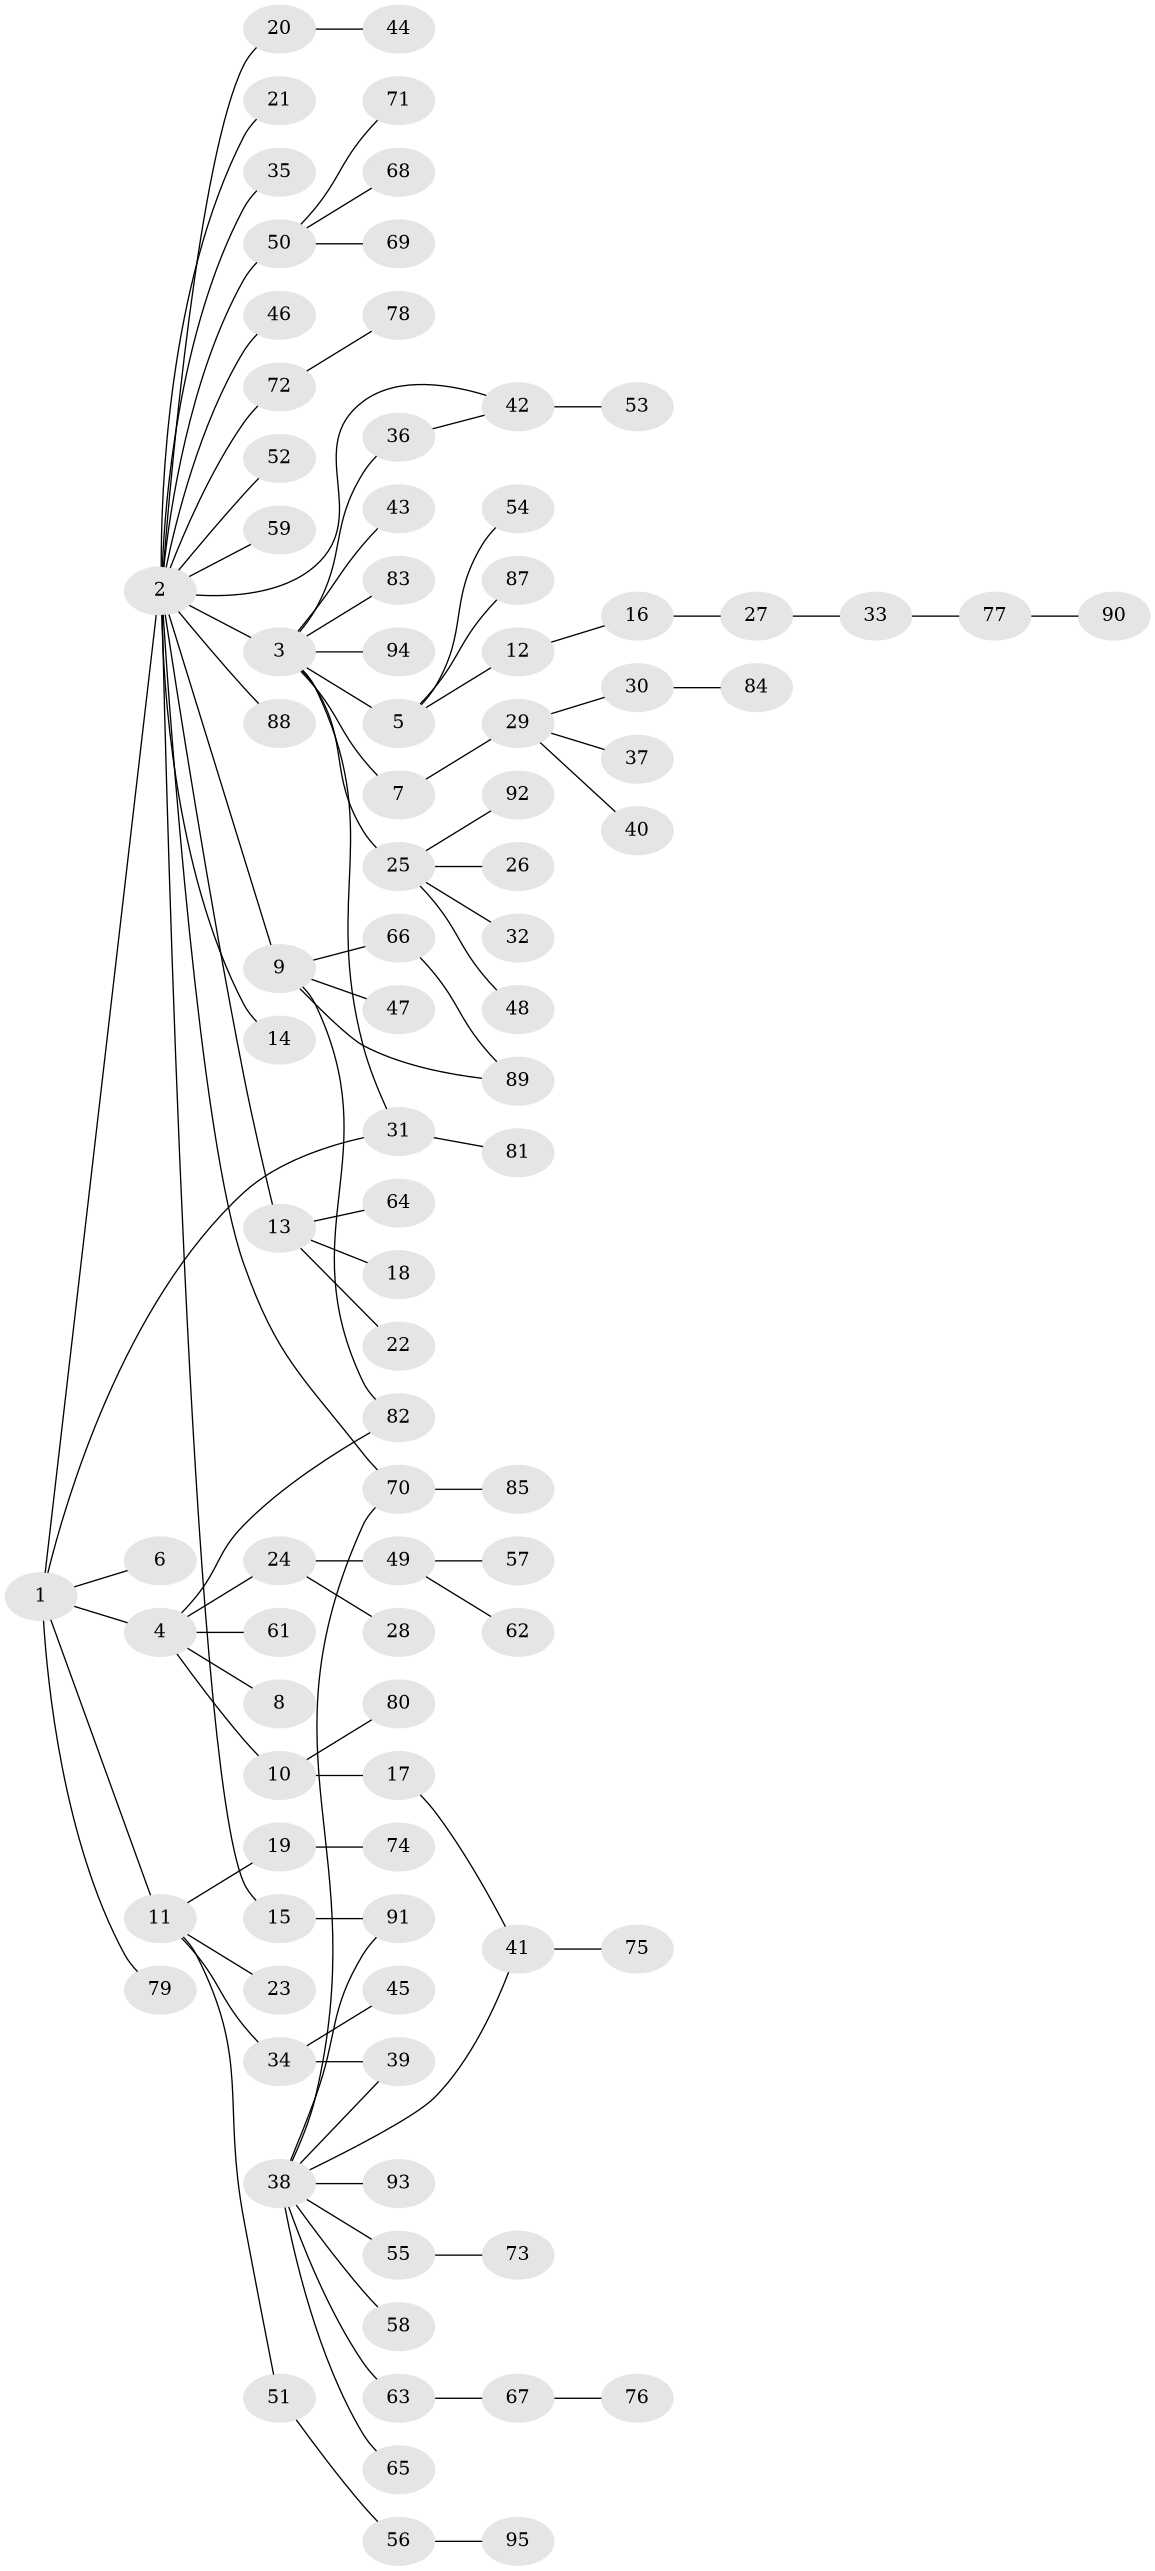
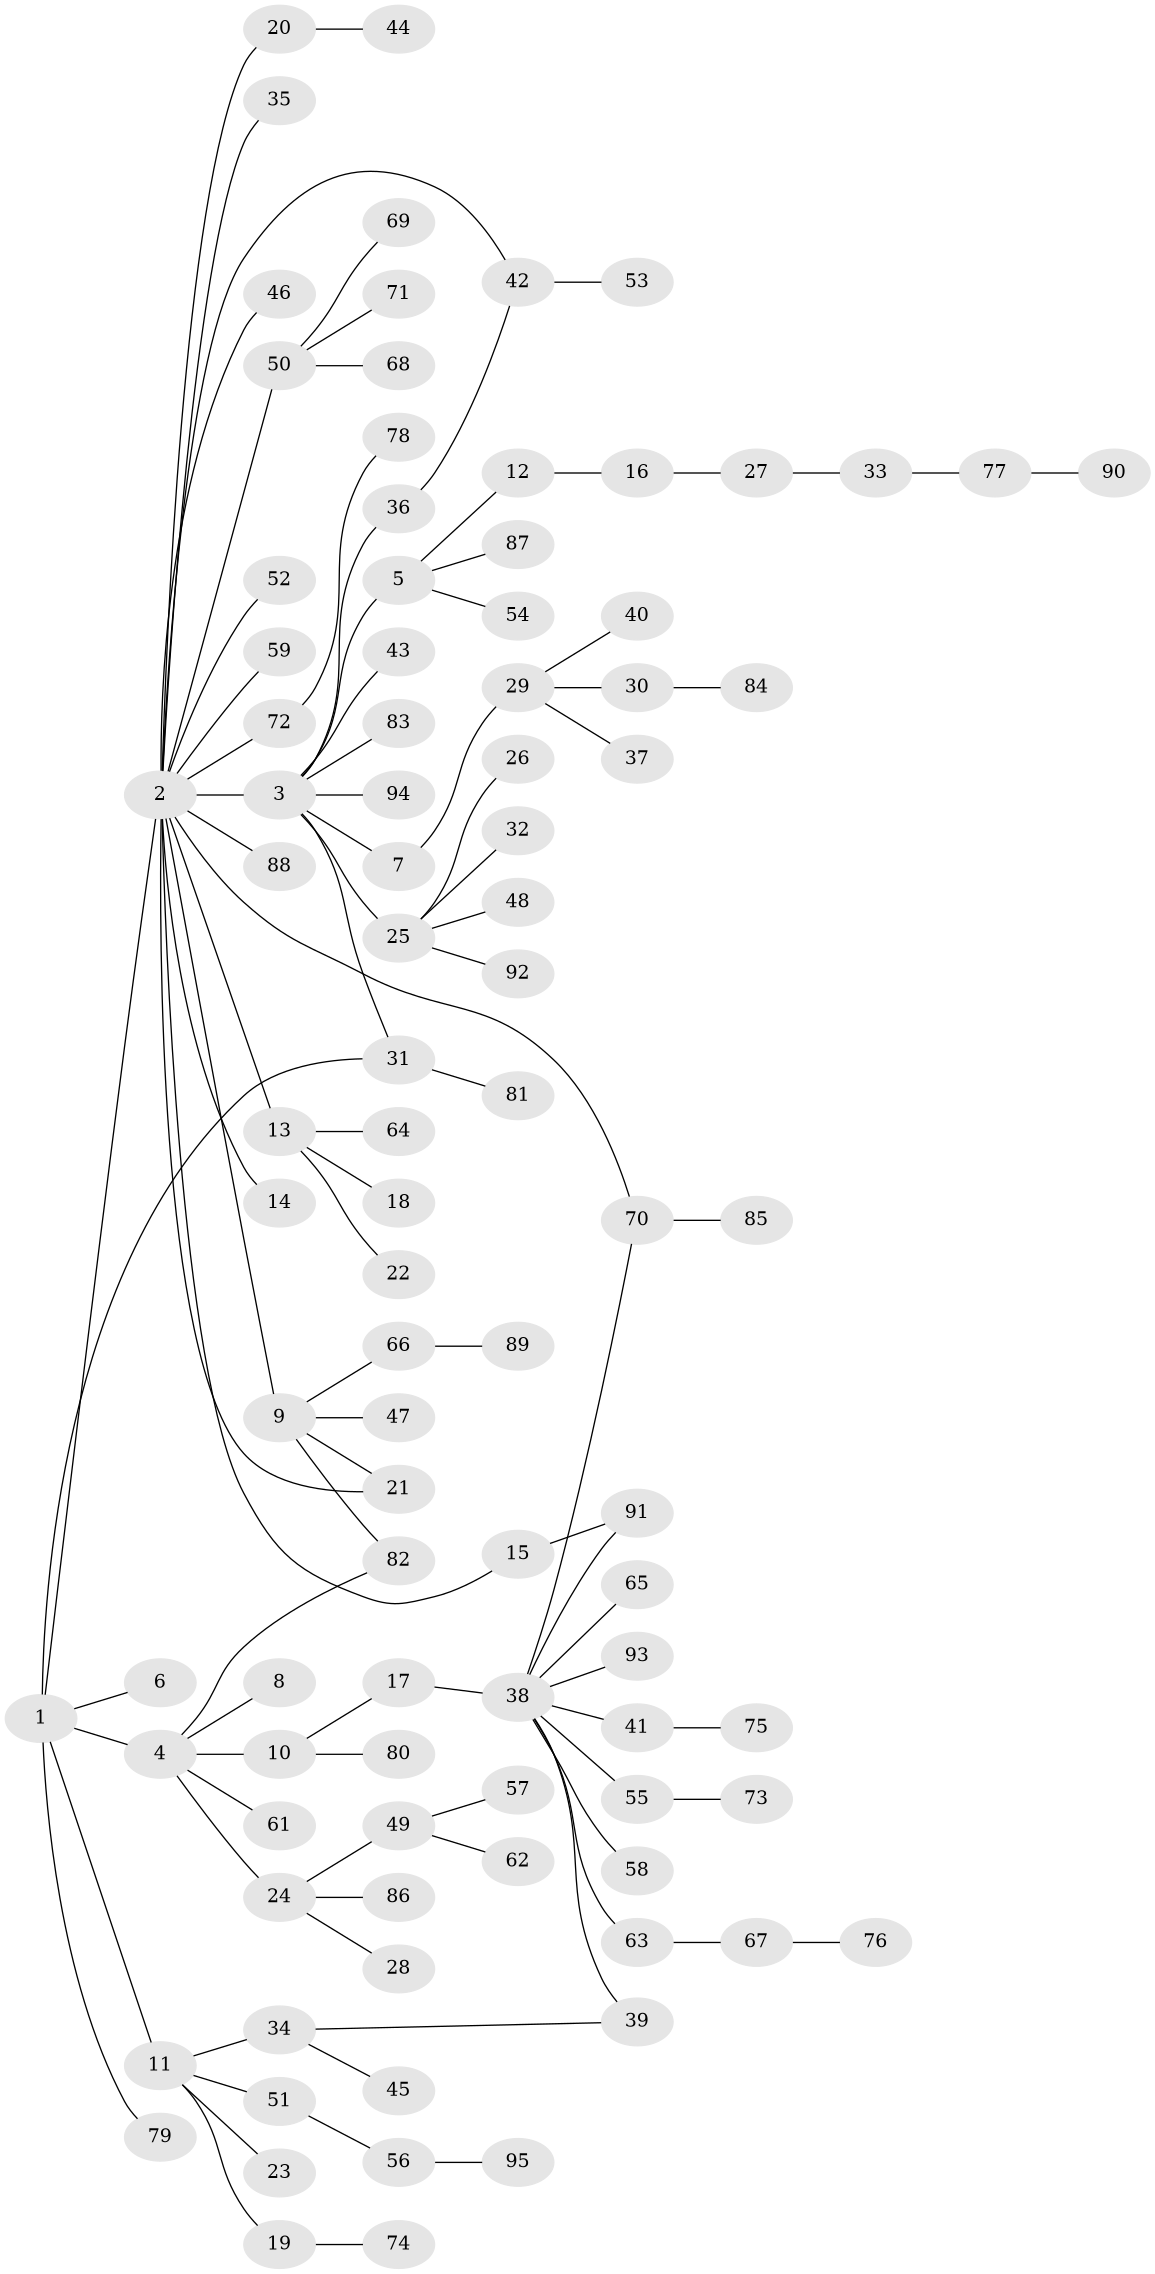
(381, 1054) -> (339, 1454)
(467, 1858) -> (459, 1690)
none -> (399, 1897)
